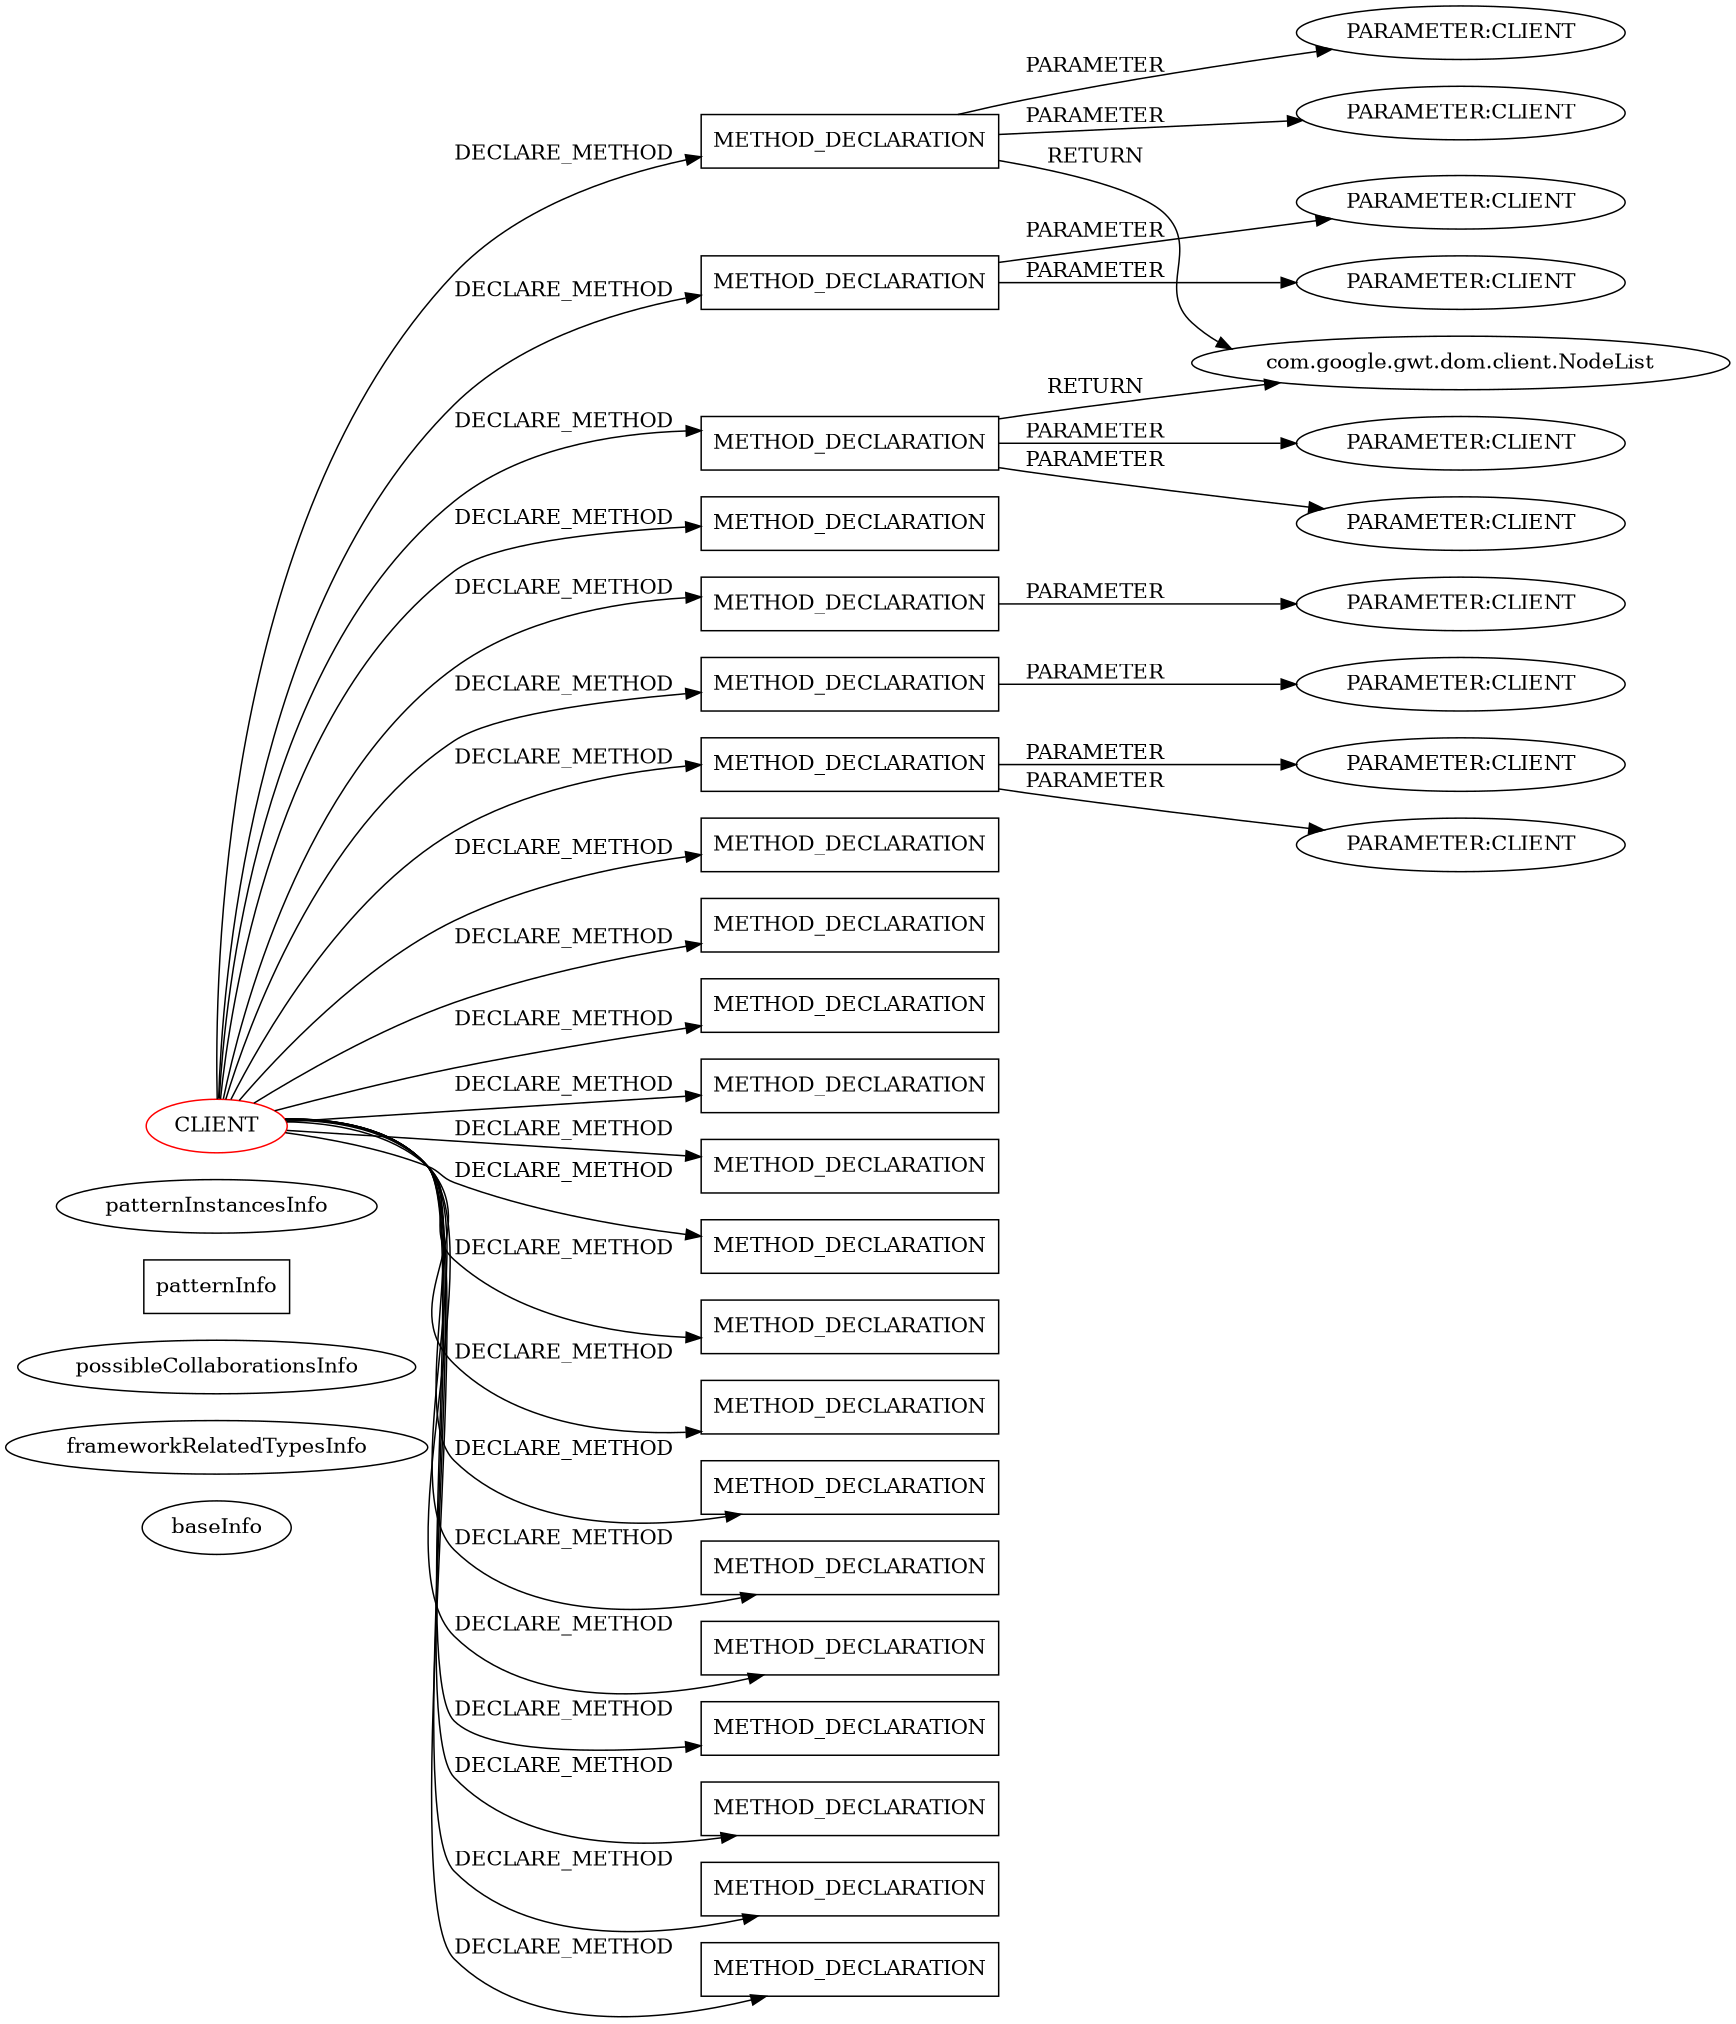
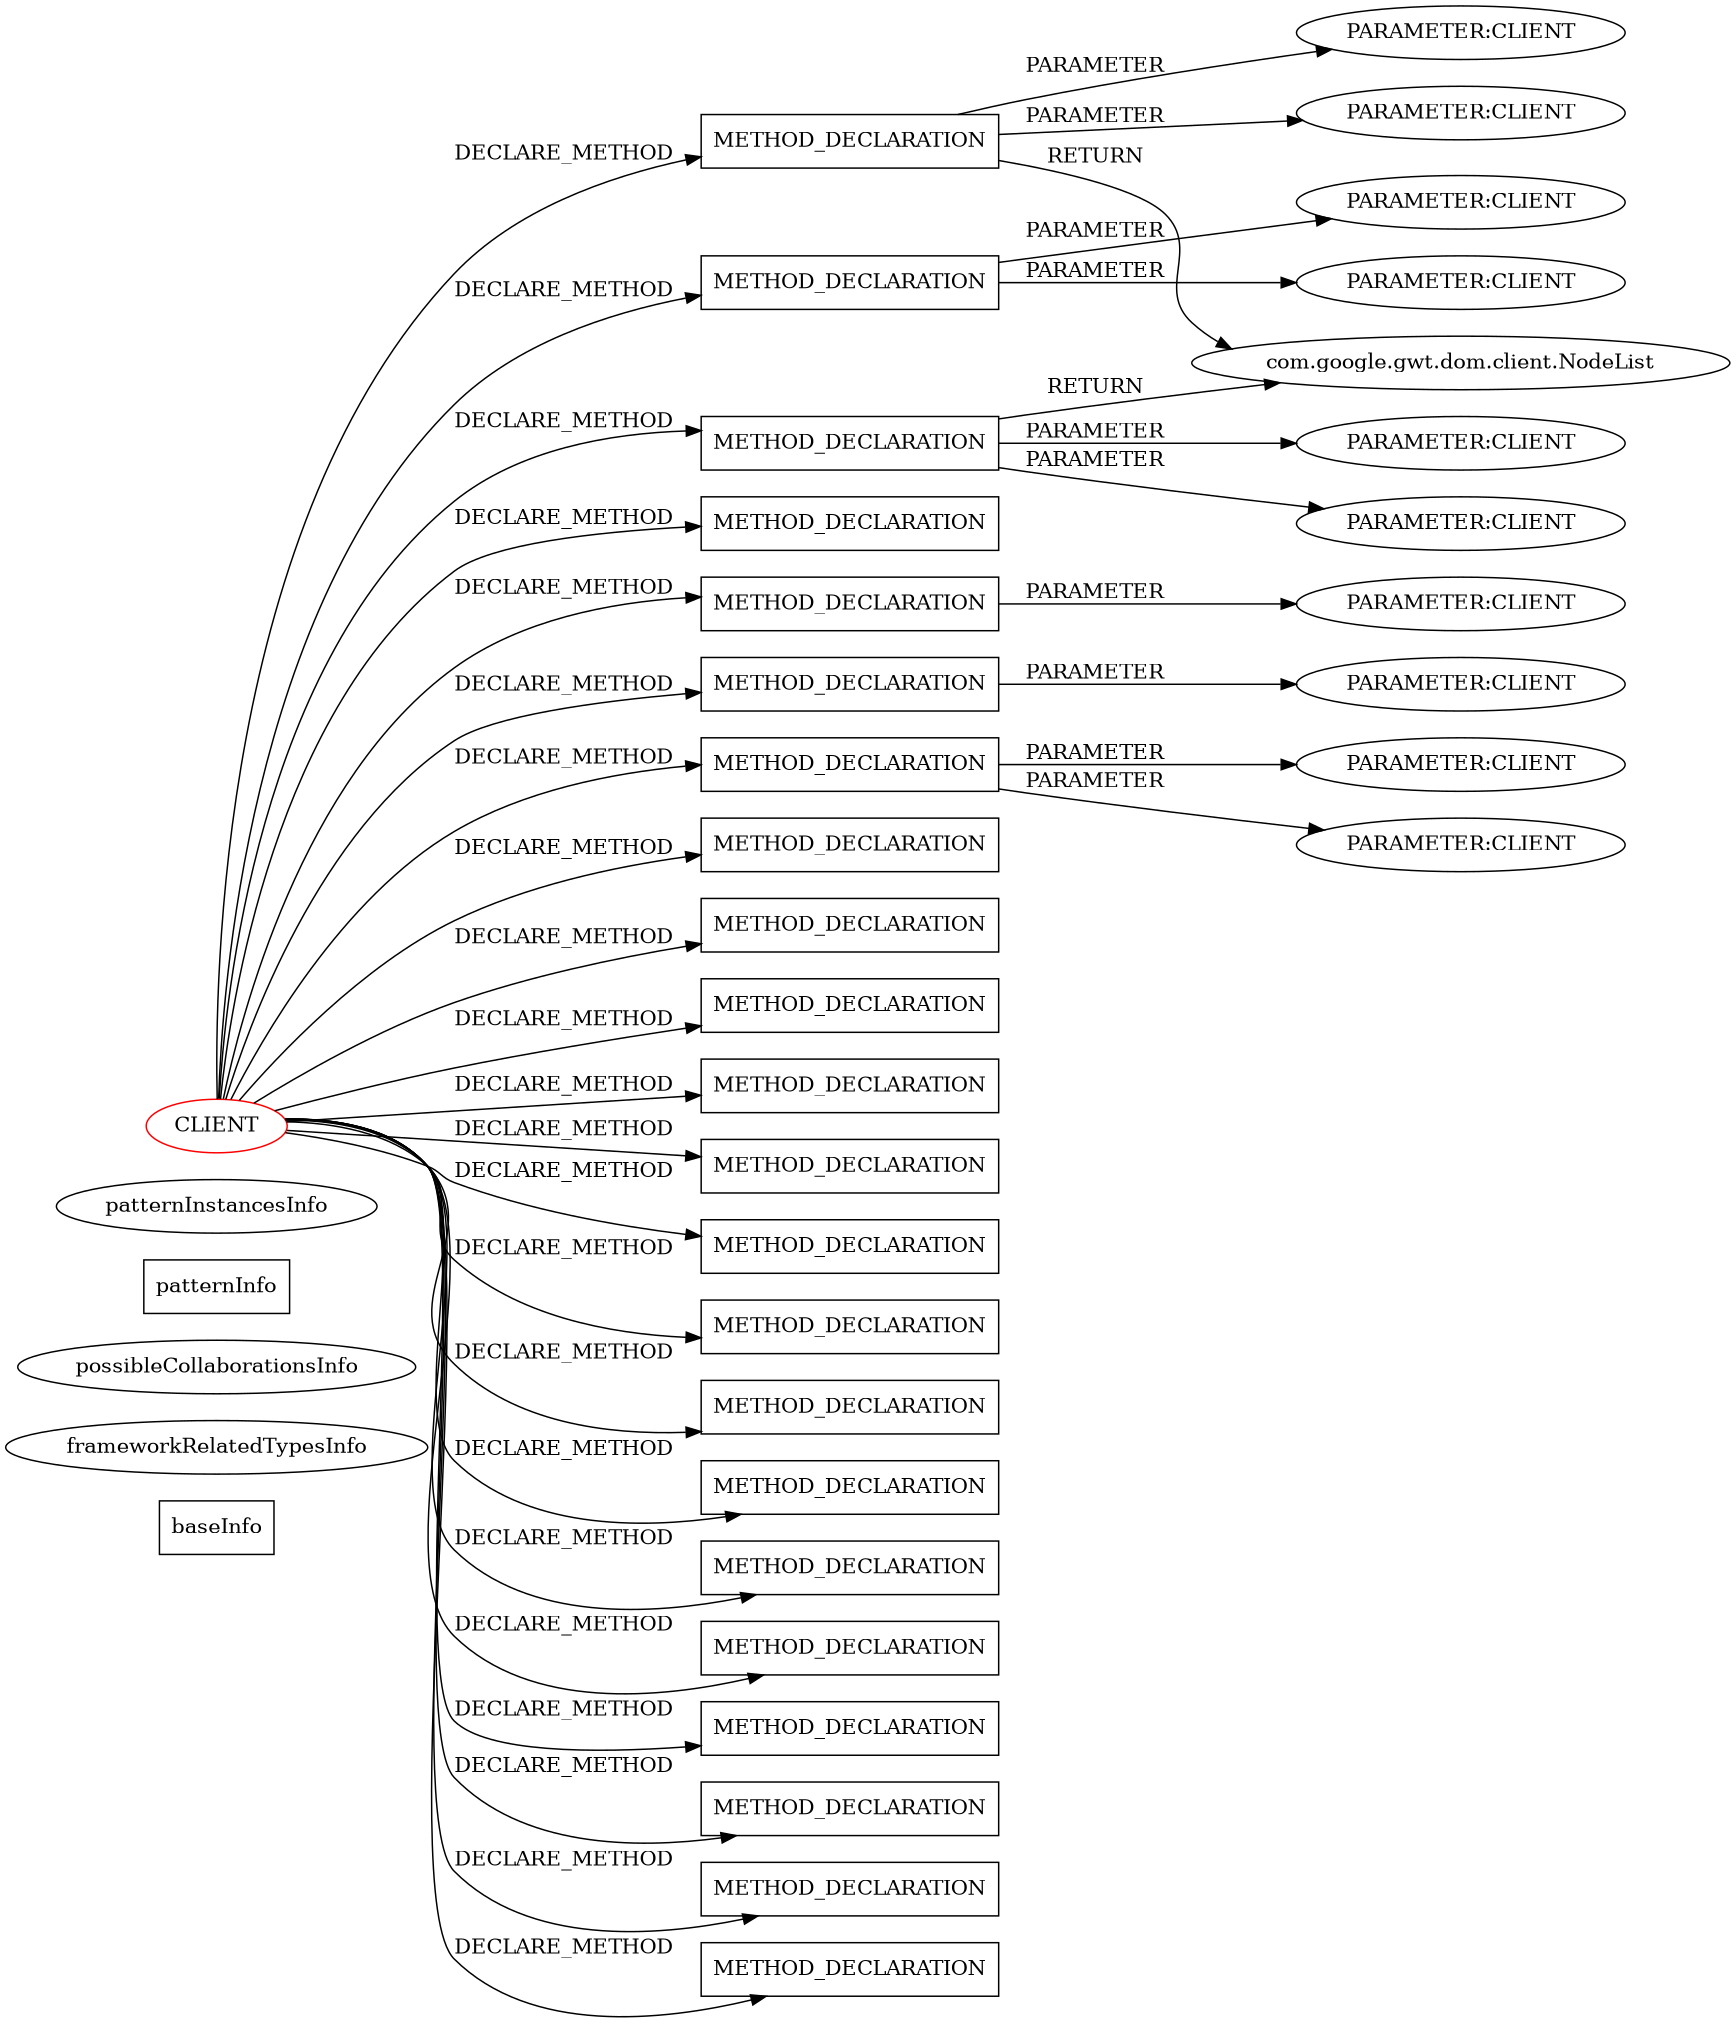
(217, 1528) -> (217, 1528)
